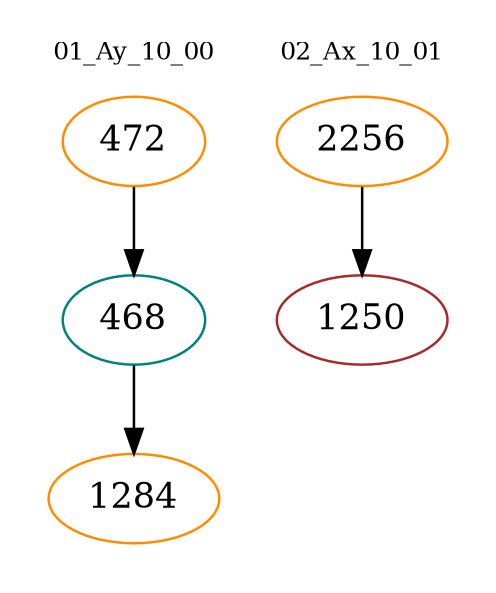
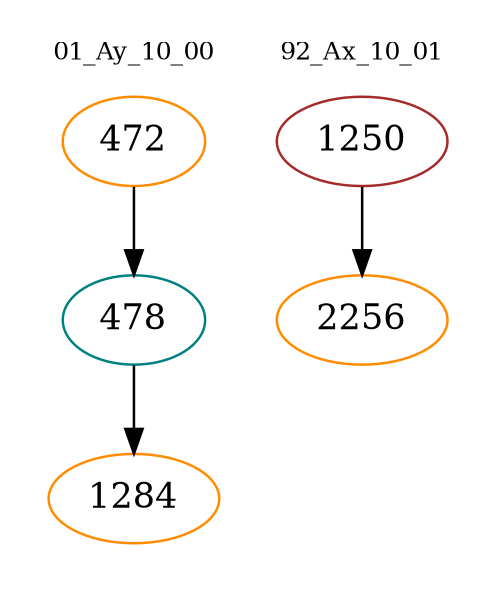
(362, 53) -> (362, 53)
(362, 219) -> (362, 219)
(134, 320) -> (134, 320)
